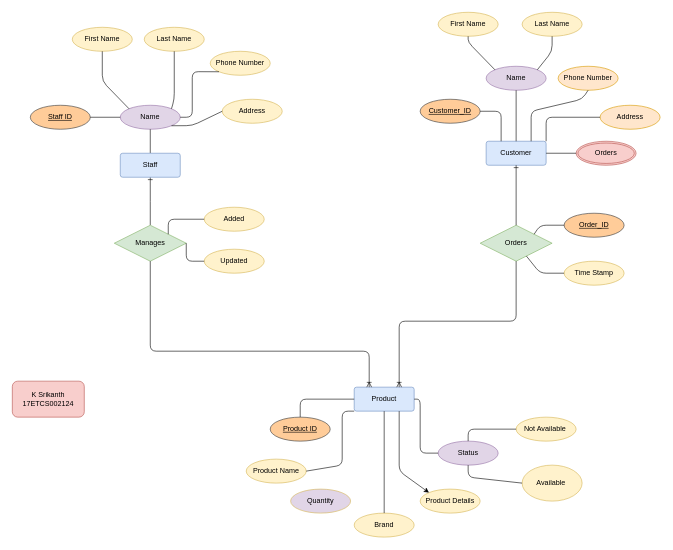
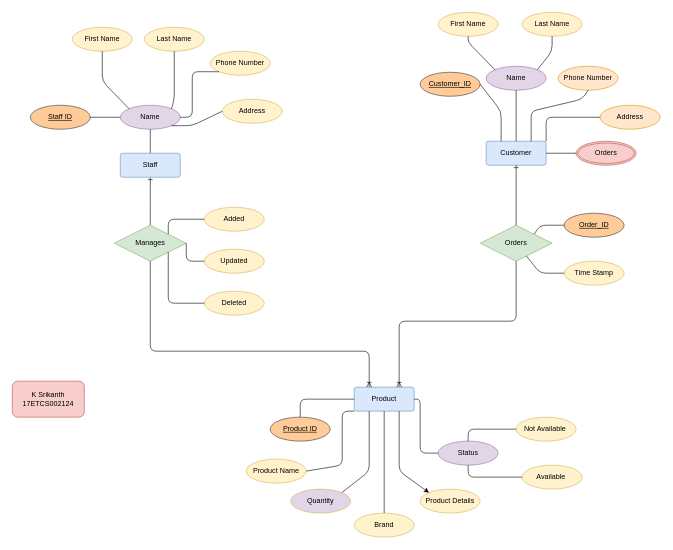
(450, 111) -> (450, 84)
none -> (168, 294)
none -> (234, 303)
none -> (369, 457)
(552, 483) -> (552, 477)
